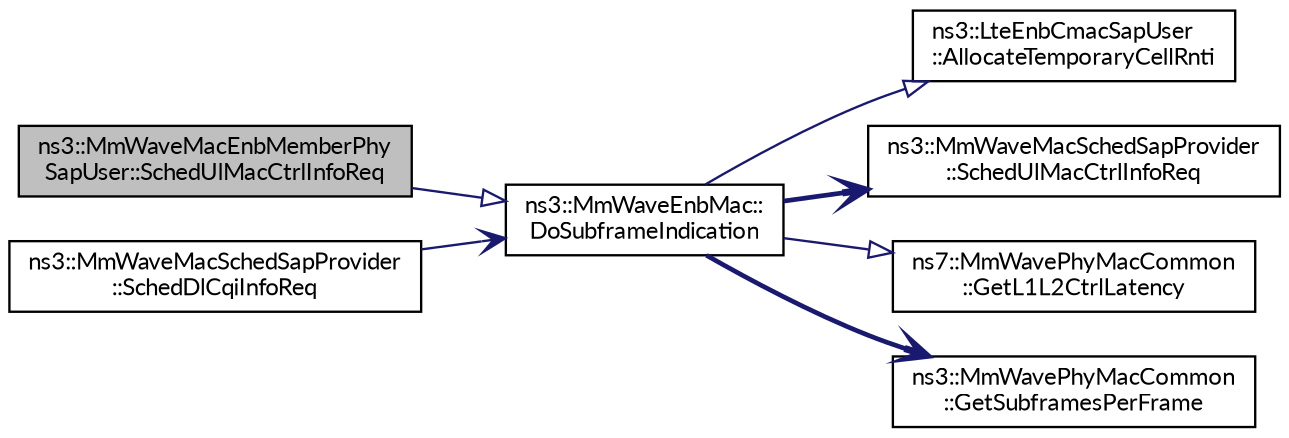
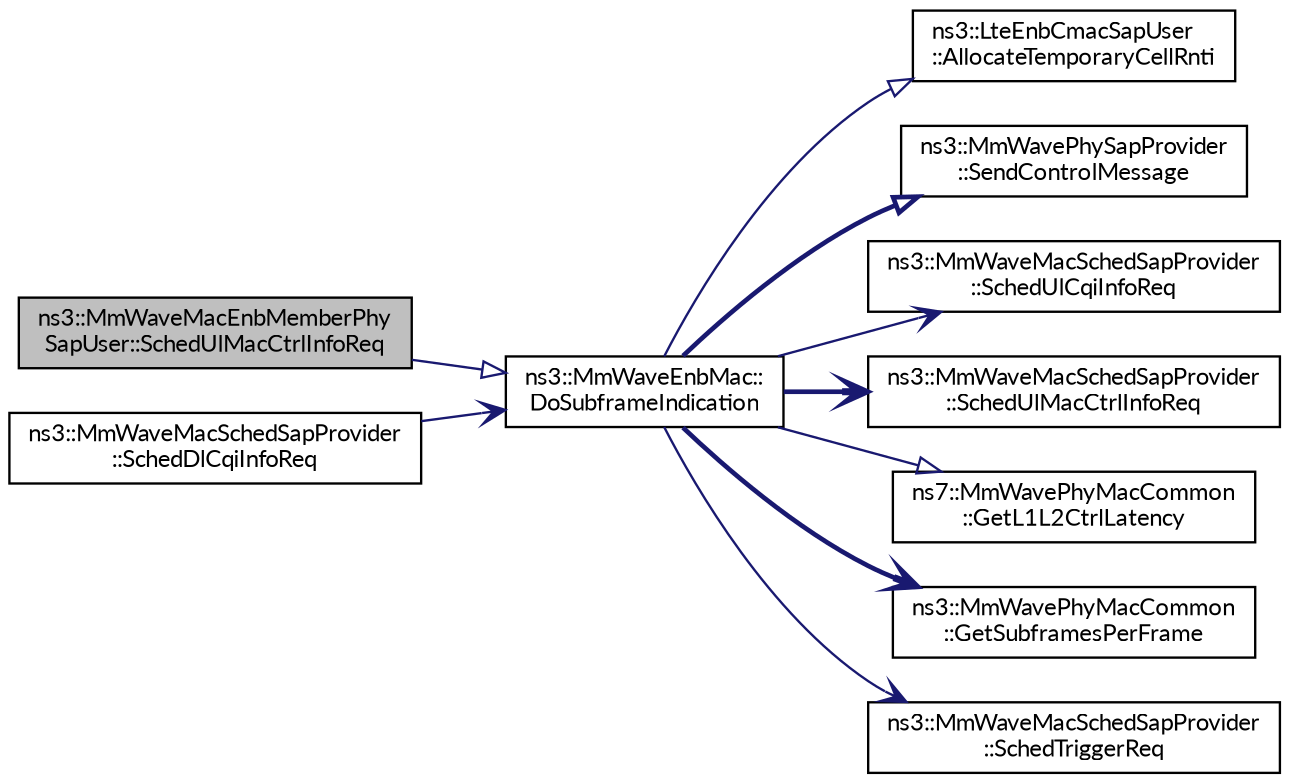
none -> (1074, 161)
none -> (1074, 276)
none -> (1074, 738)
